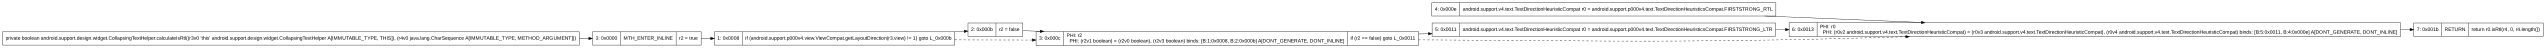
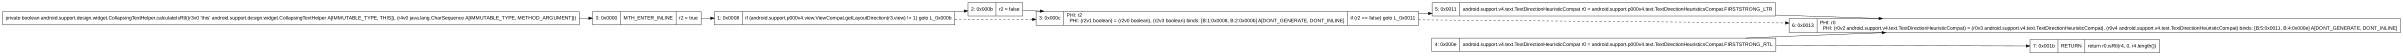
(2405, 30) -> (1901, 46)
